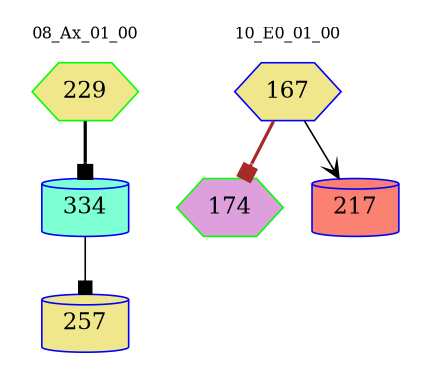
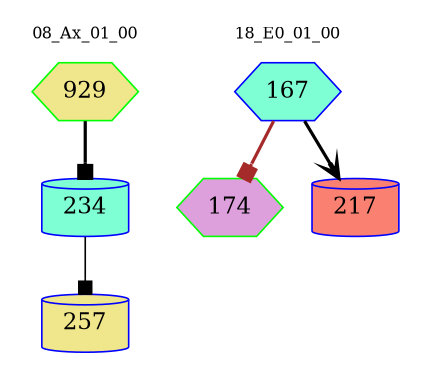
(288, 35) -> (288, 35)
(85, 92) -> (85, 92)
(288, 92) -> (288, 92)
(318, 143) -> (318, 143)
(85, 207) -> (85, 207)
